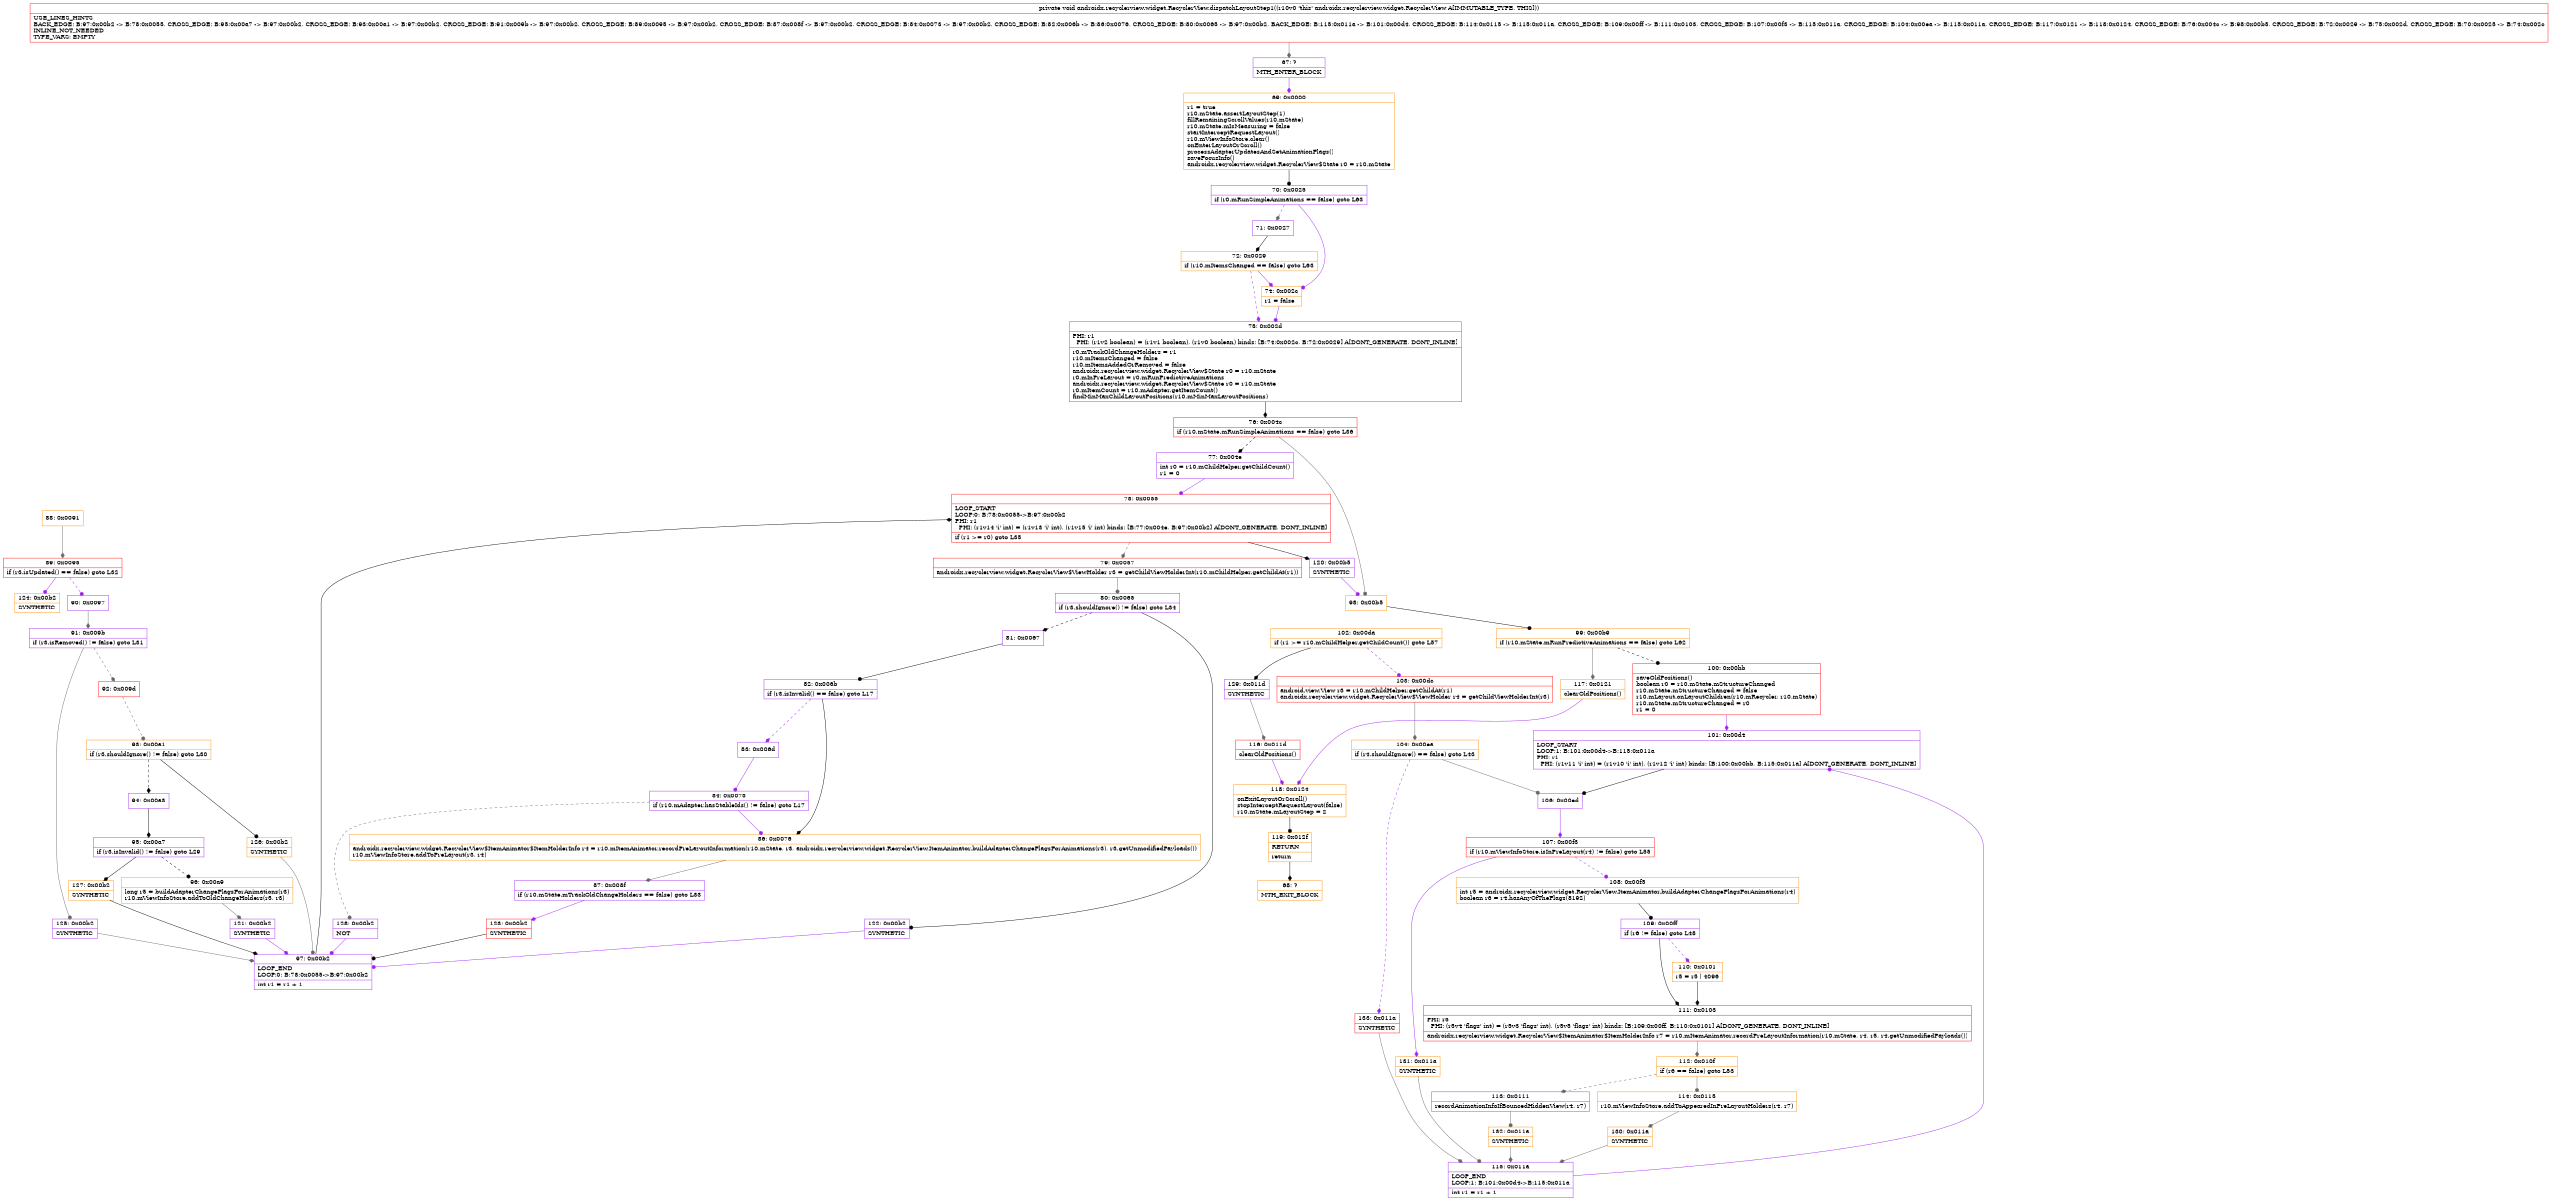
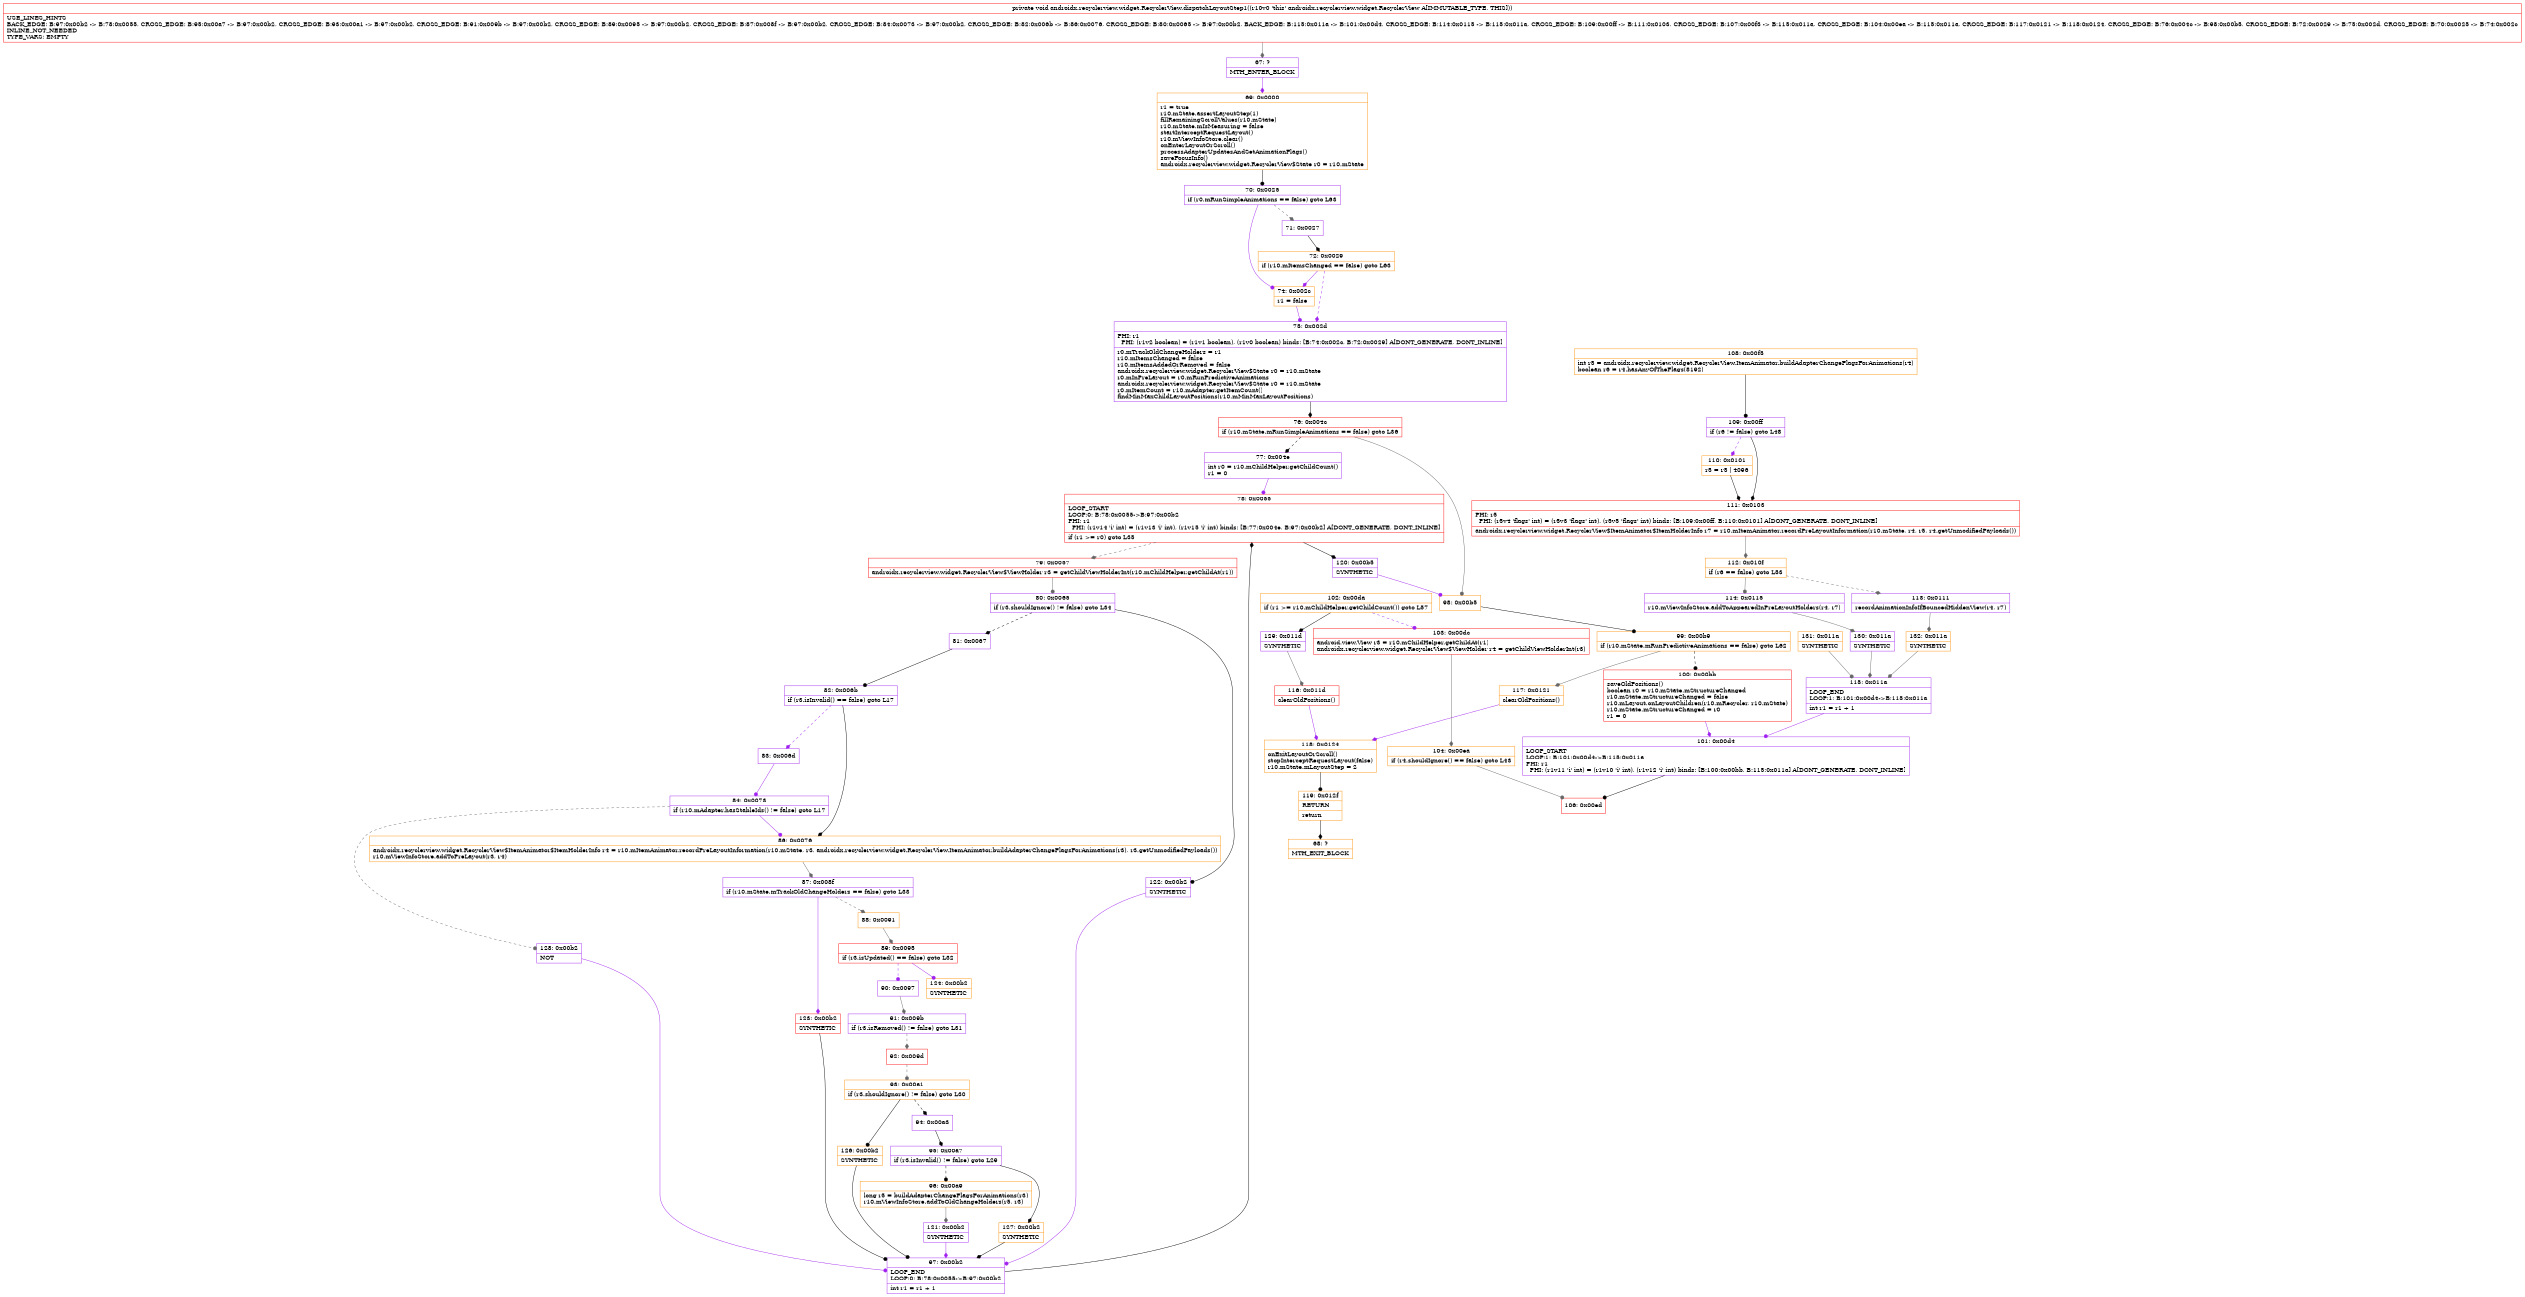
(1560, 801) -> (1583, 806)
(1560, 847) -> none
(305, 901) -> (864, 1219)
none -> (848, 904)
(75, 929) -> none
(1377, 1023) -> none
(1697, 1102) -> (1744, 603)
(1511, 1117) -> (1930, 620)
(1630, 1137) -> (1872, 641)
